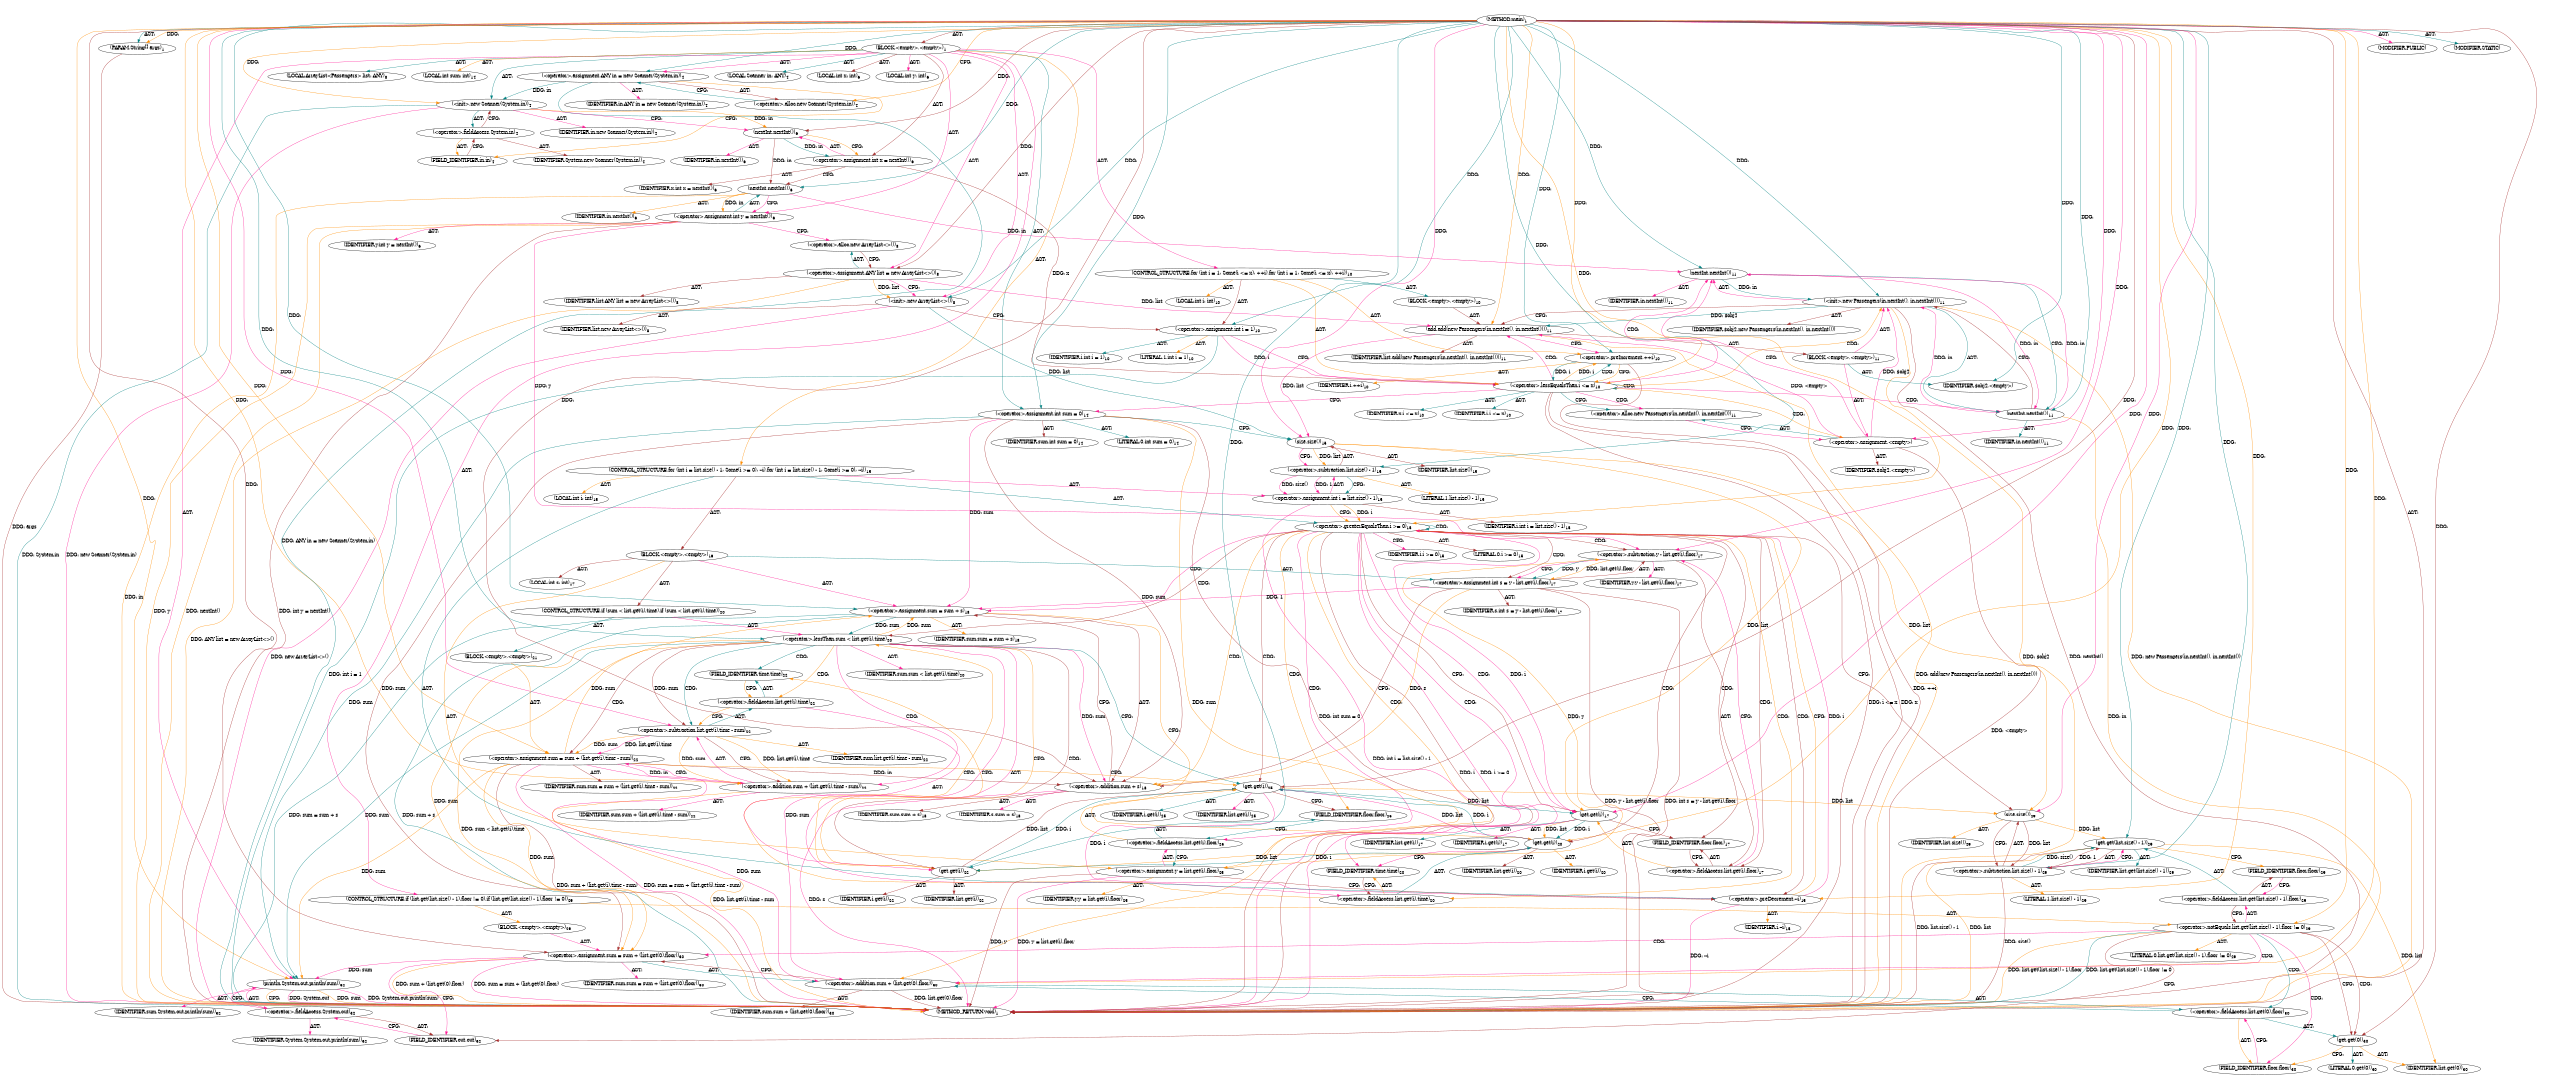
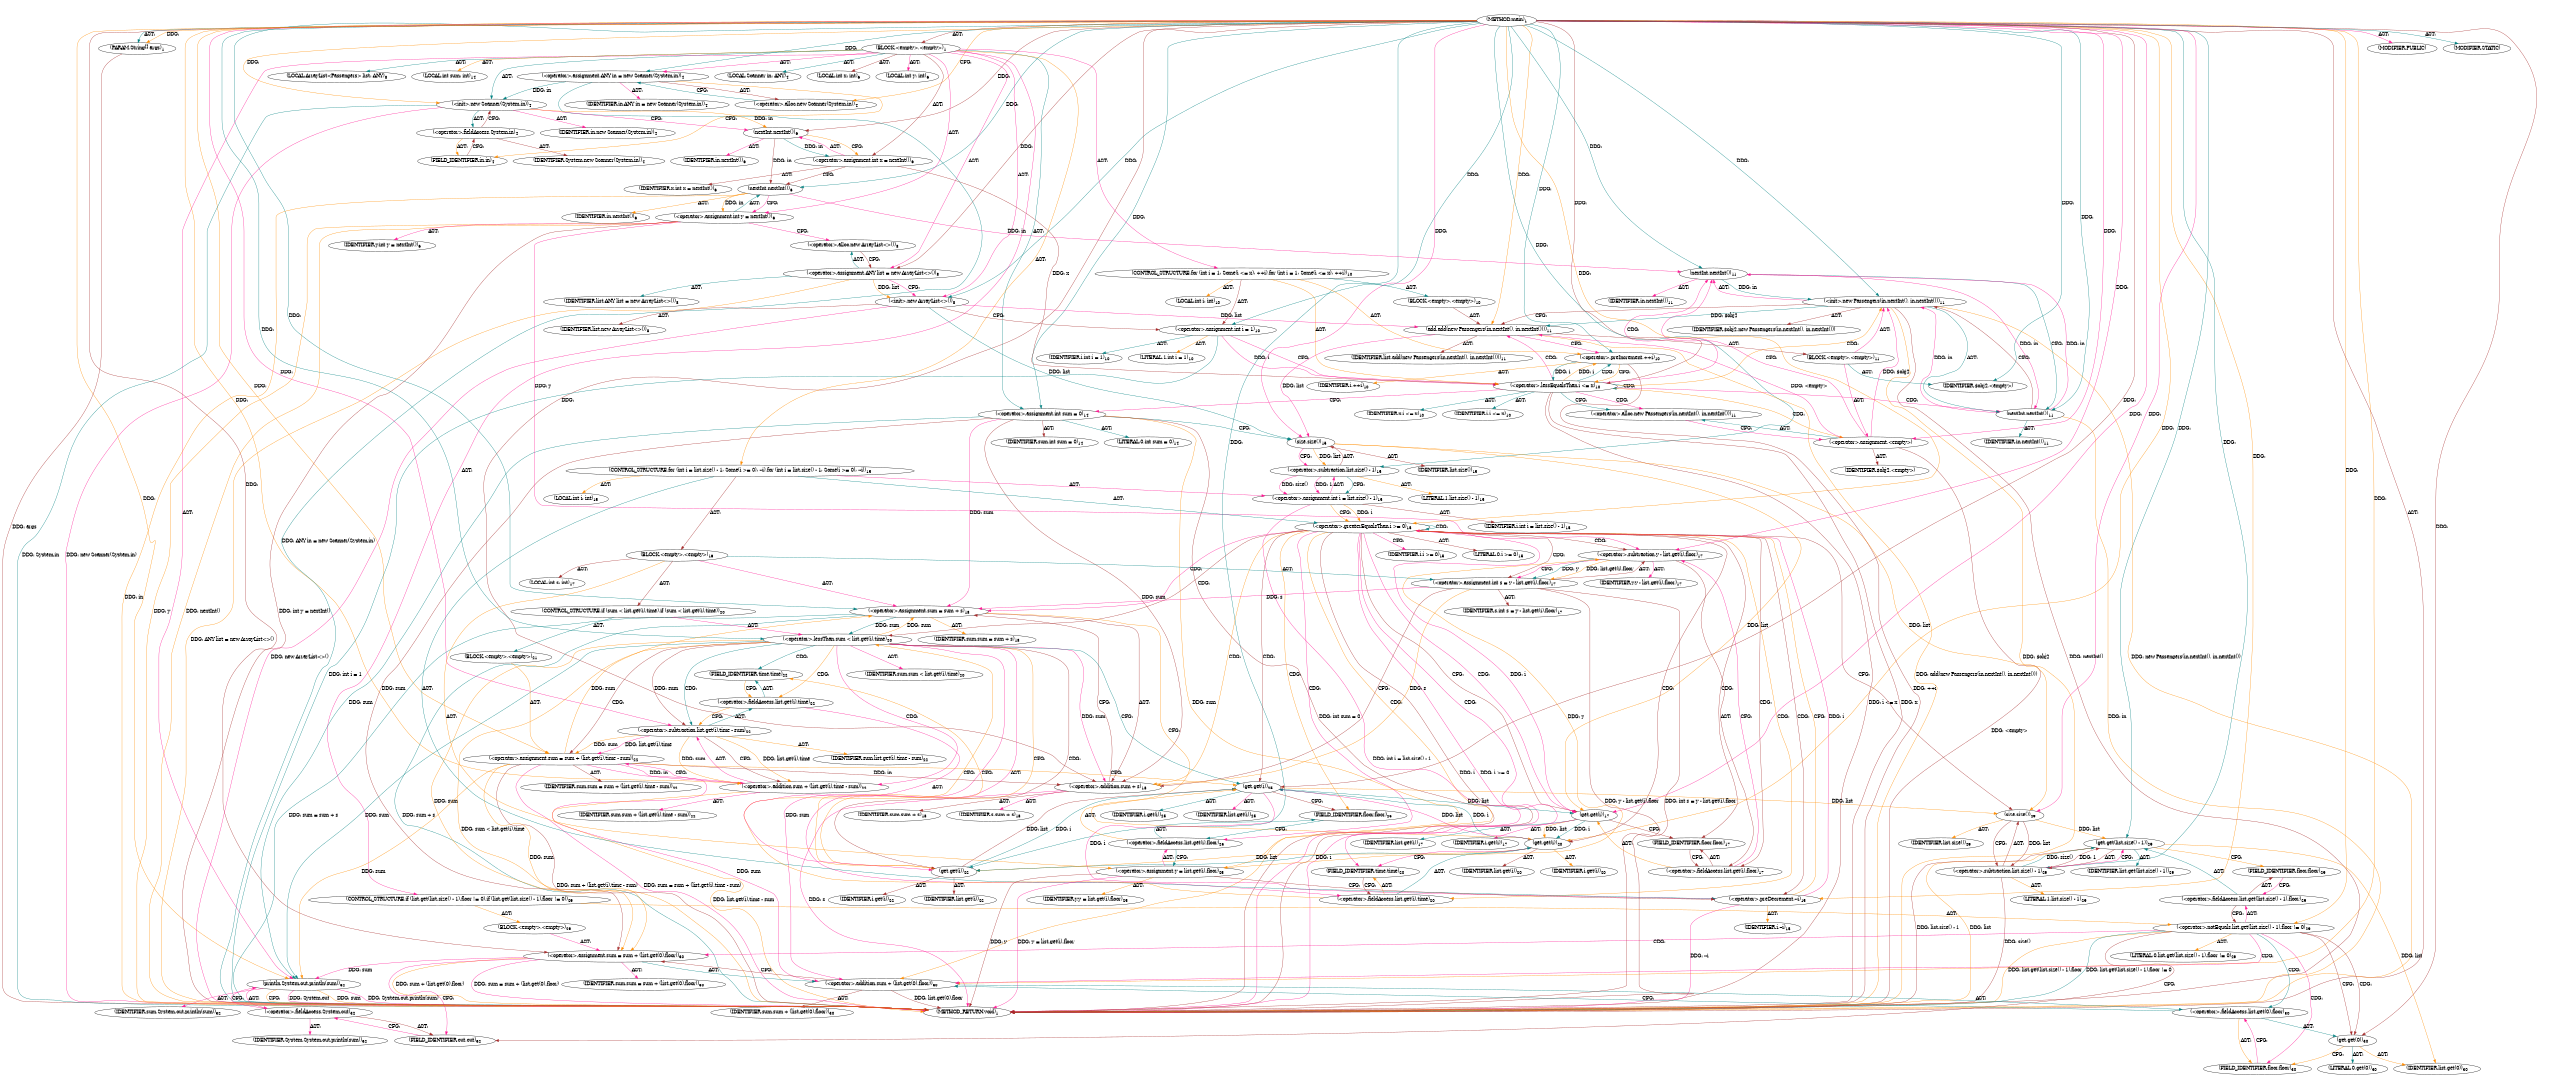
(1571, 271) -> (1571, 271)
(717, 282) -> (717, 282)
(1167, 310) -> (1188, 317)
(1275, 598) -> (1275, 598)
